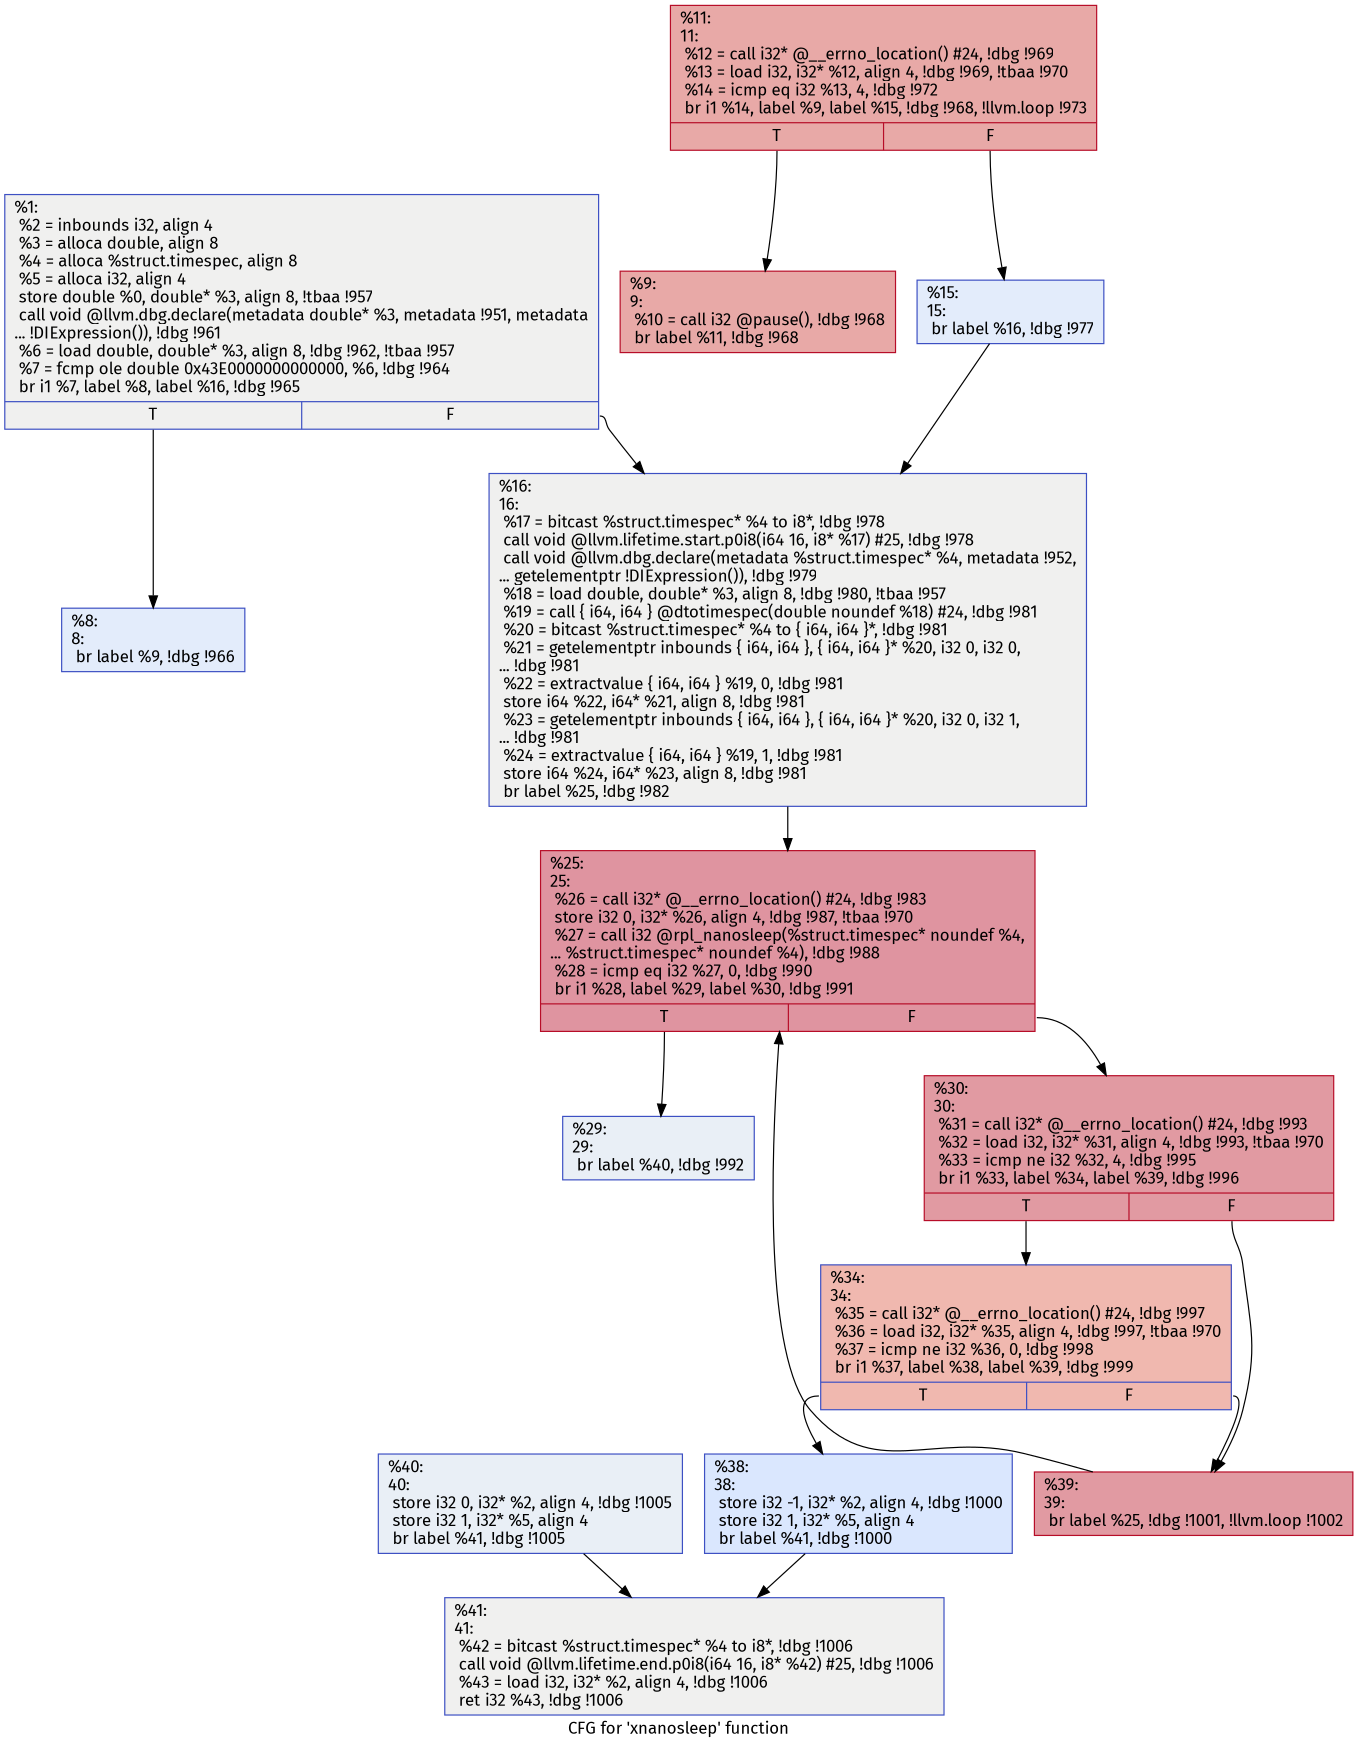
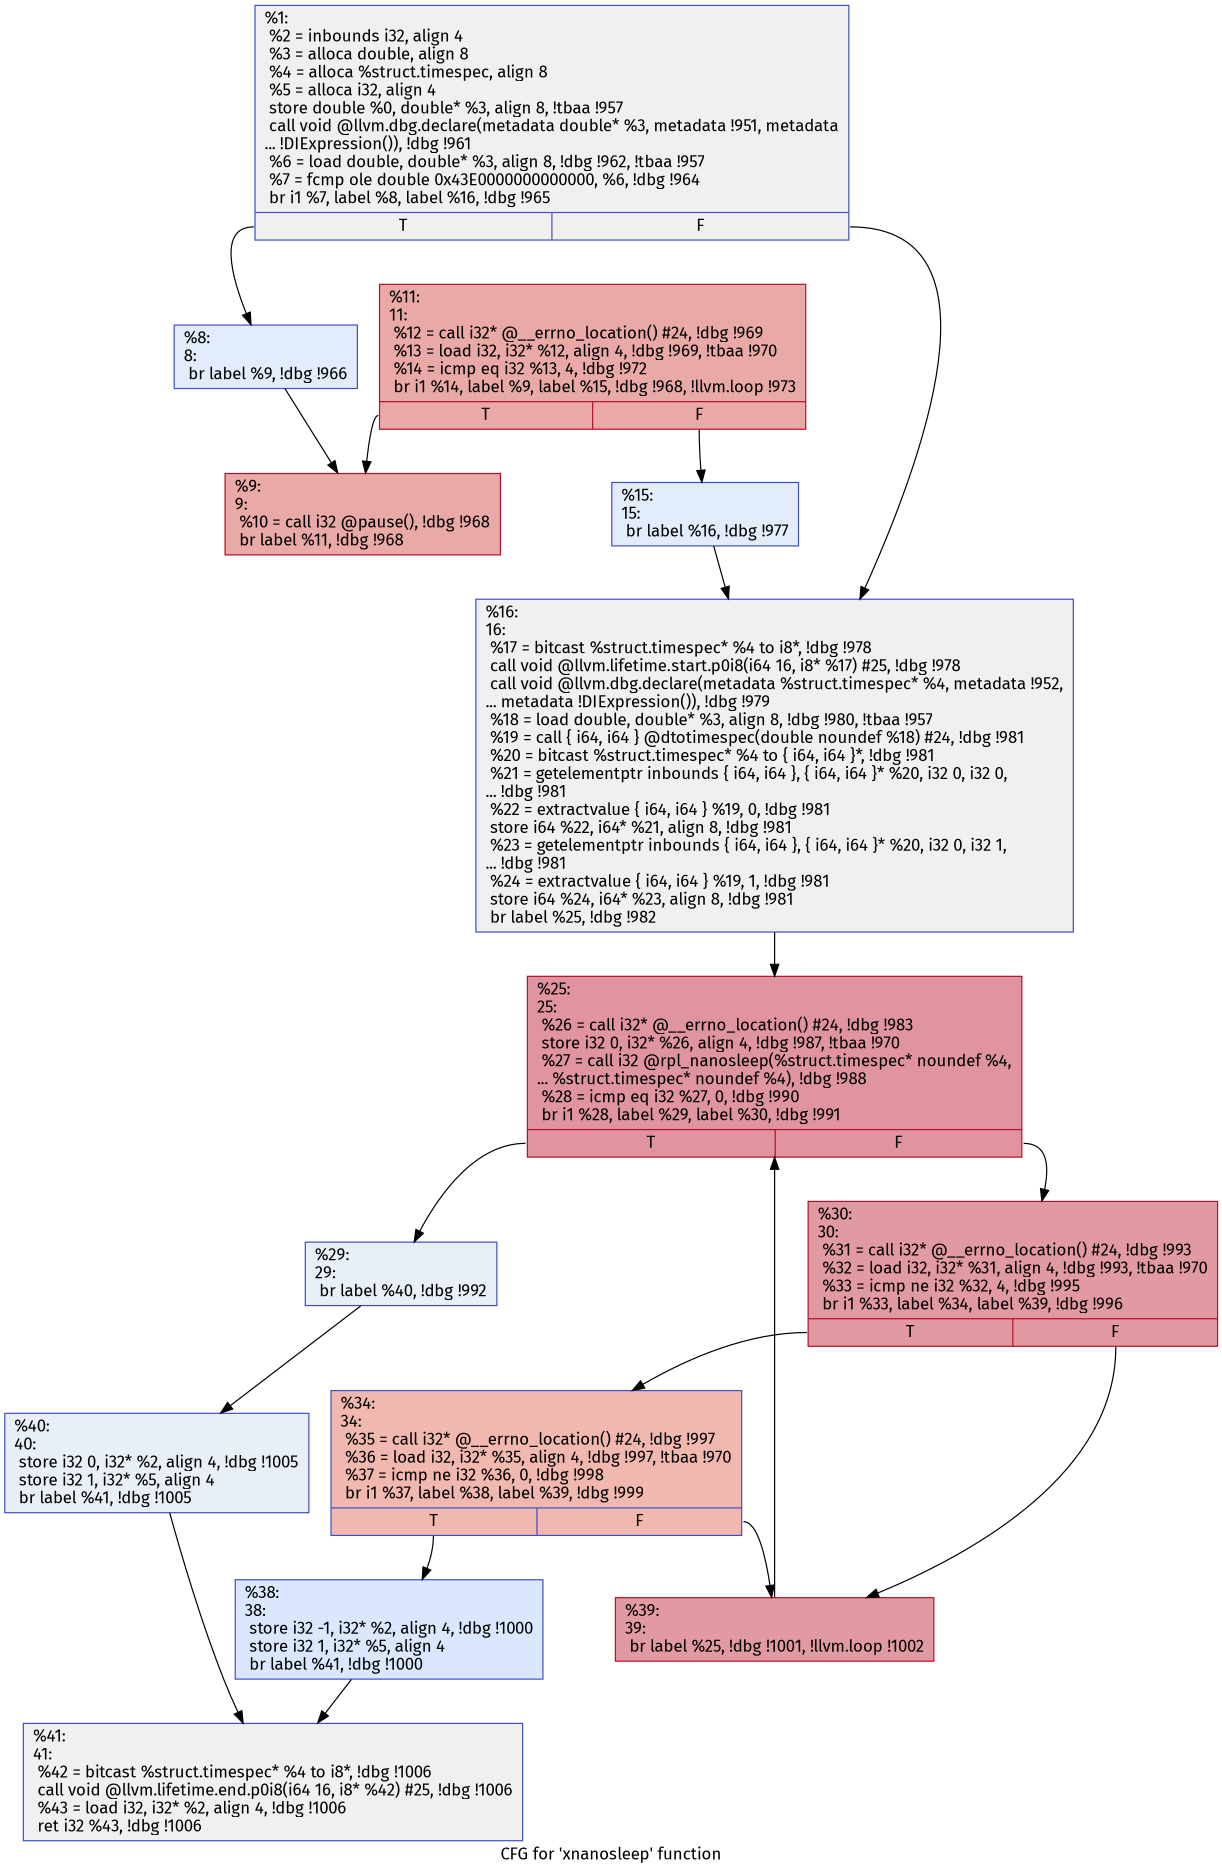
none -> (308, 426)
(658, 576) -> (628, 702)
none -> (295, 1356)
